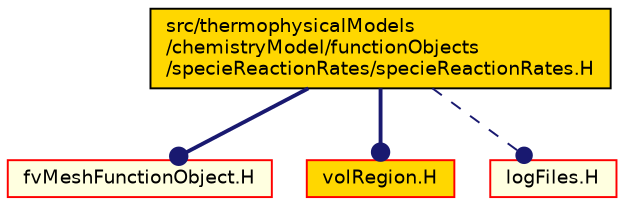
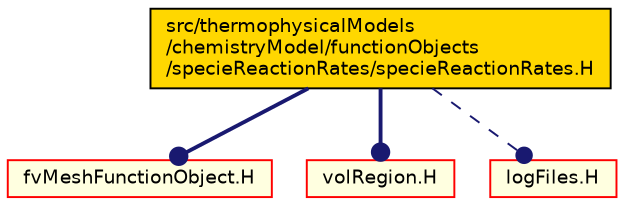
(381, 179) -> (381, 179)
